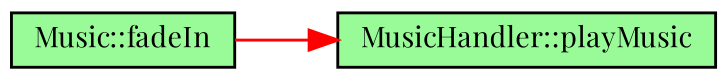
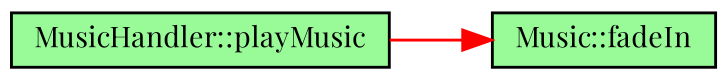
(272, 40) -> (426, 40)
